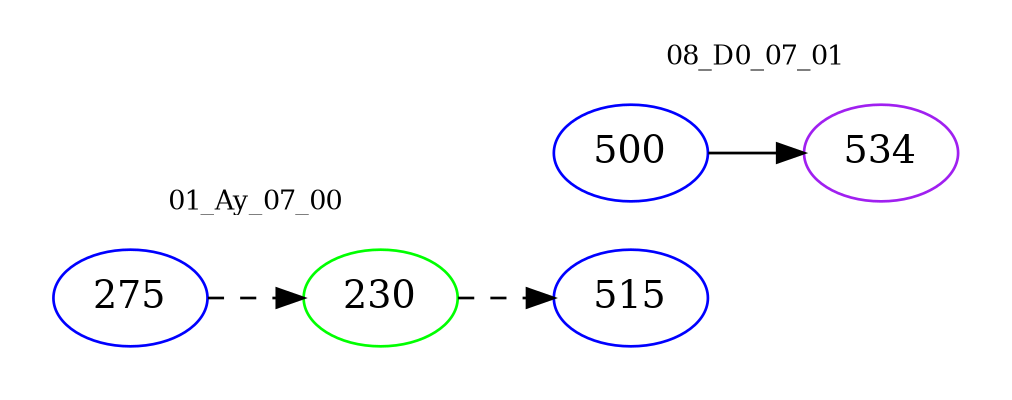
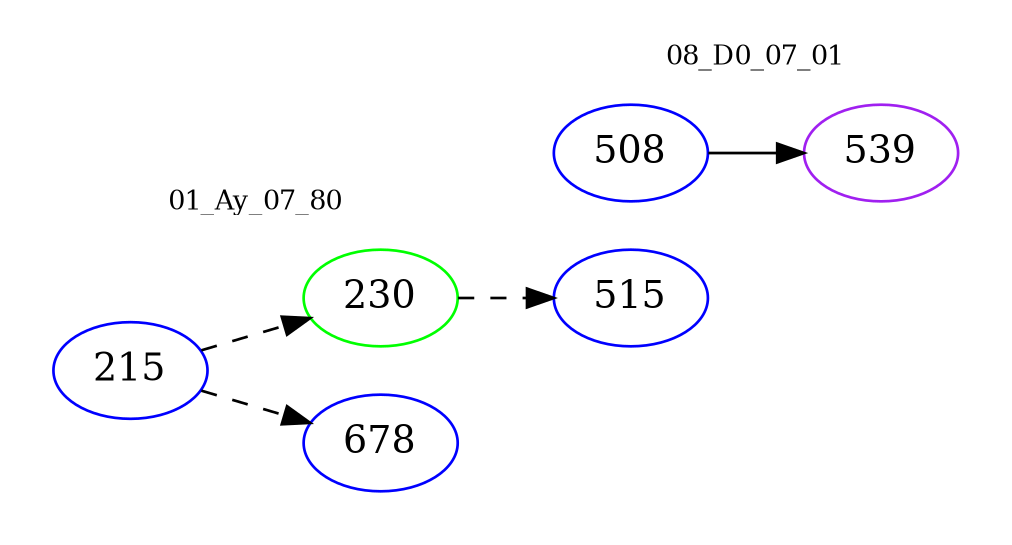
(631, 153) -> (631, 153)
(881, 153) -> (881, 153)
(256, 203) -> (256, 203)
(130, 298) -> (130, 370)
none -> (381, 443)
